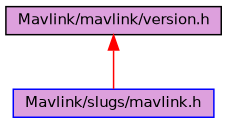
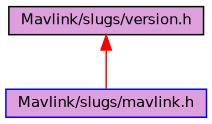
(114, 21) -> (106, 21)
